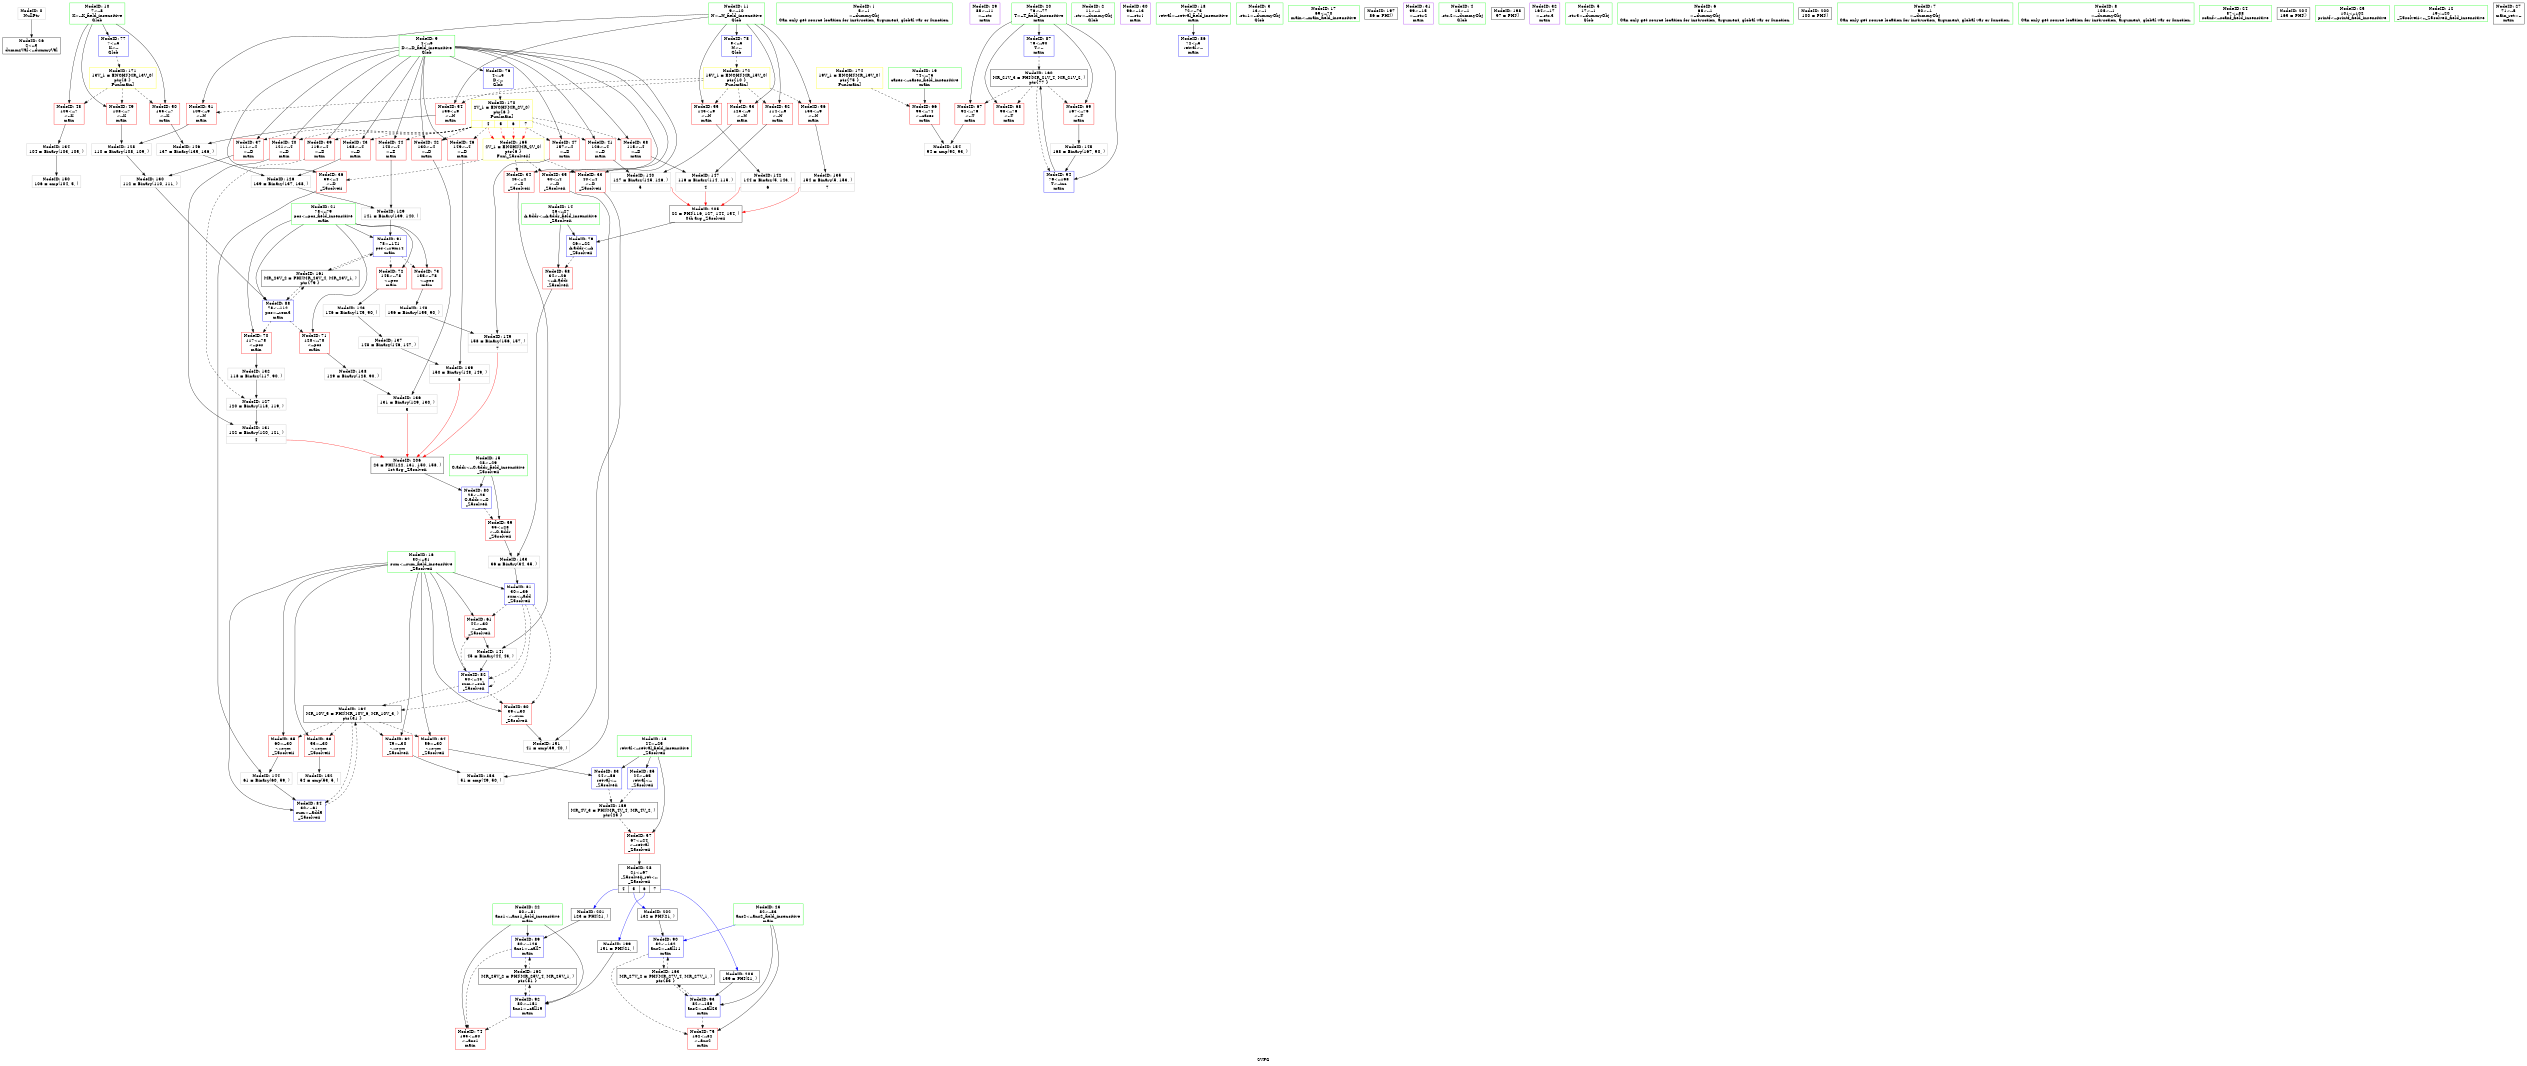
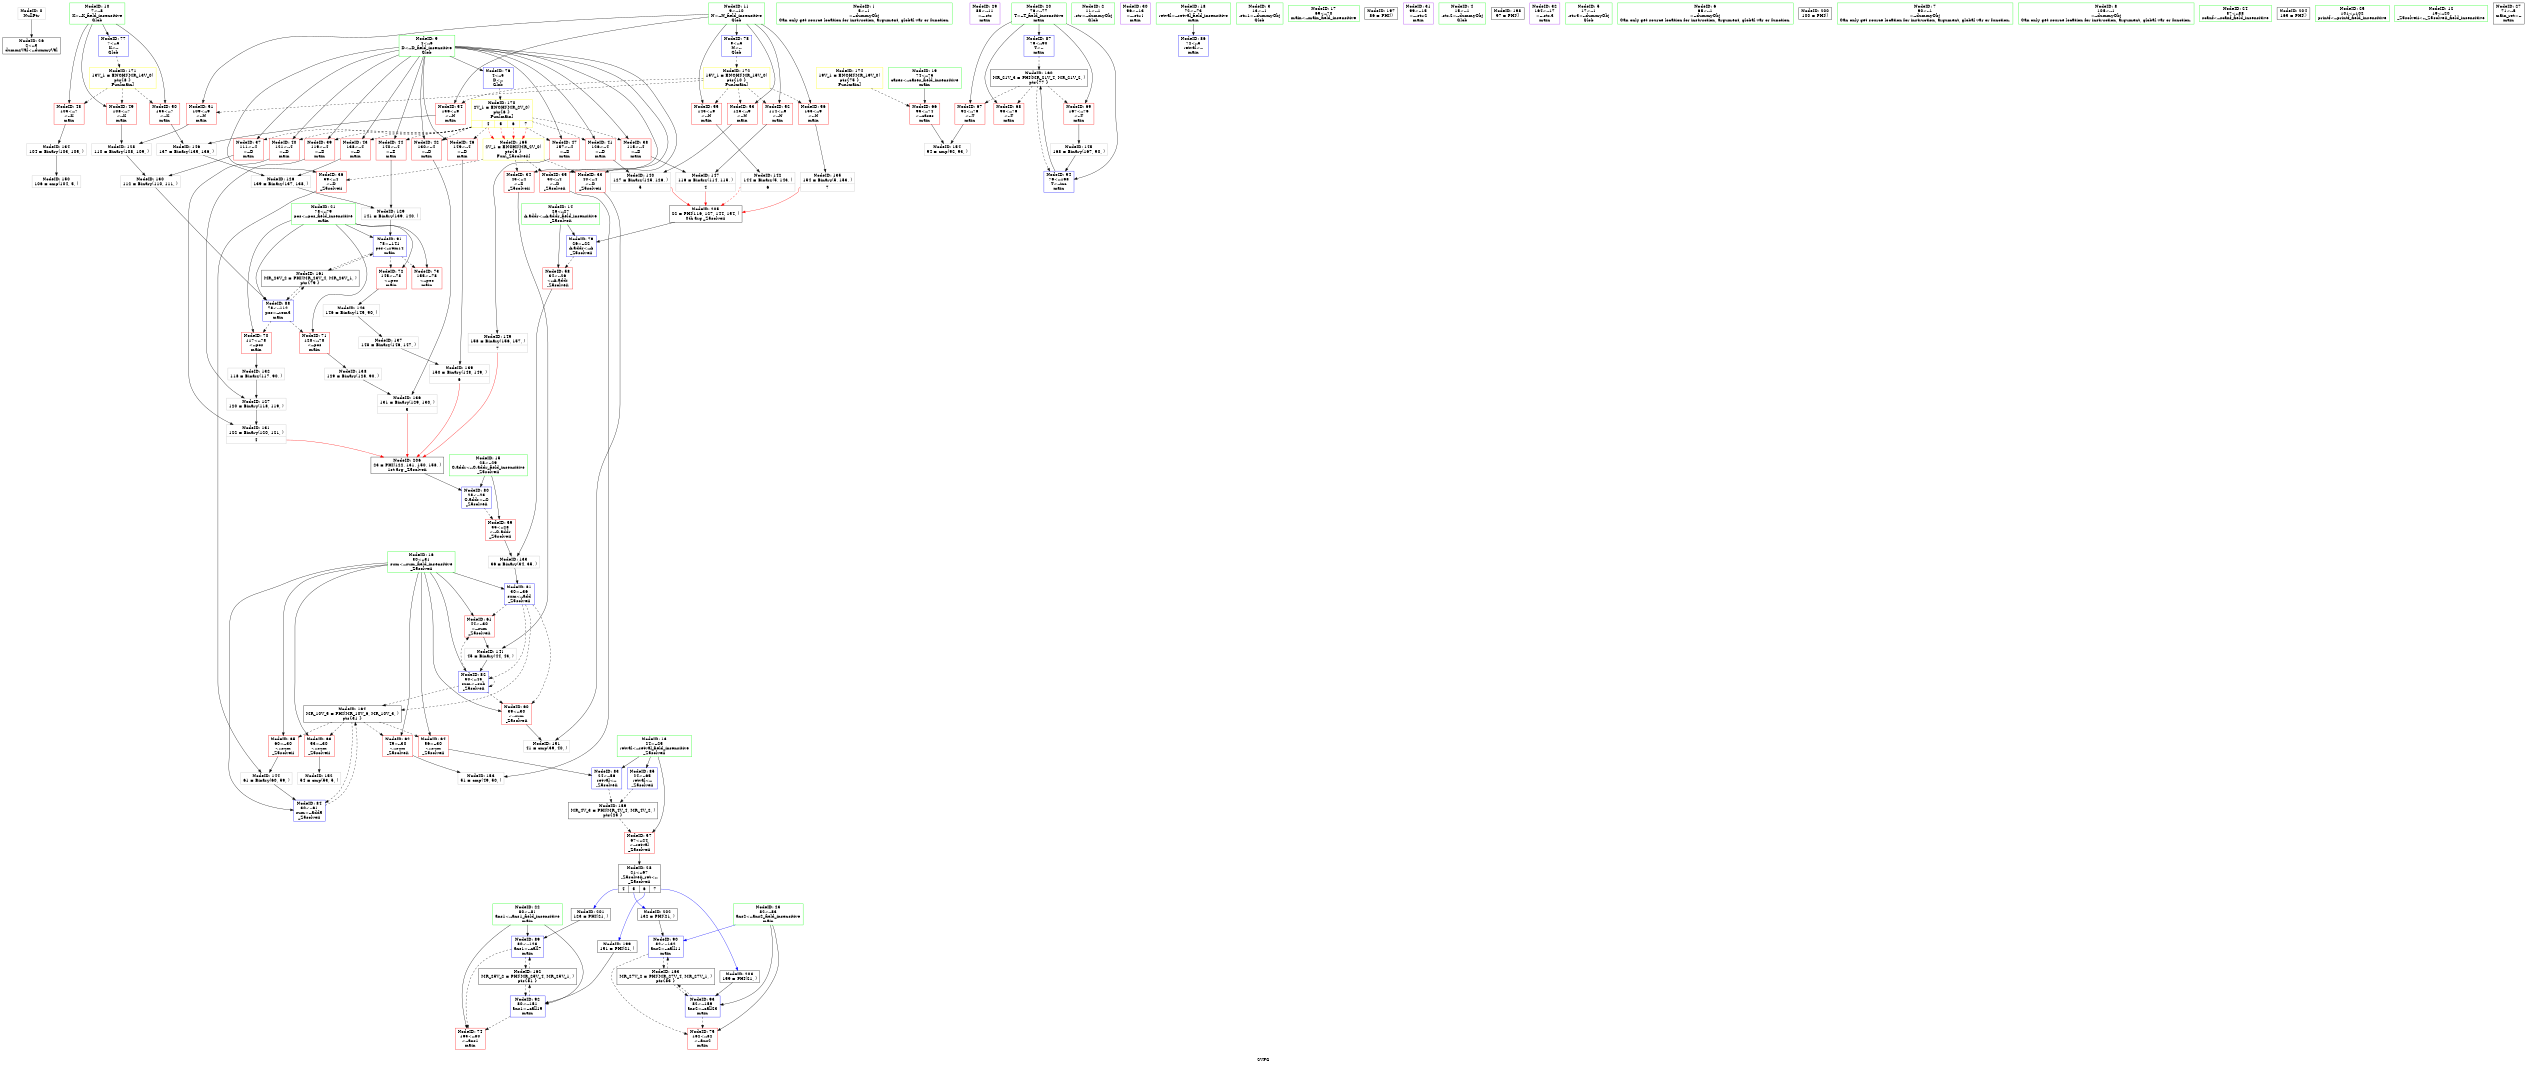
(734, 197) -> (734, 197)
(206, 254) -> (206, 254)
(414, 311) -> none
